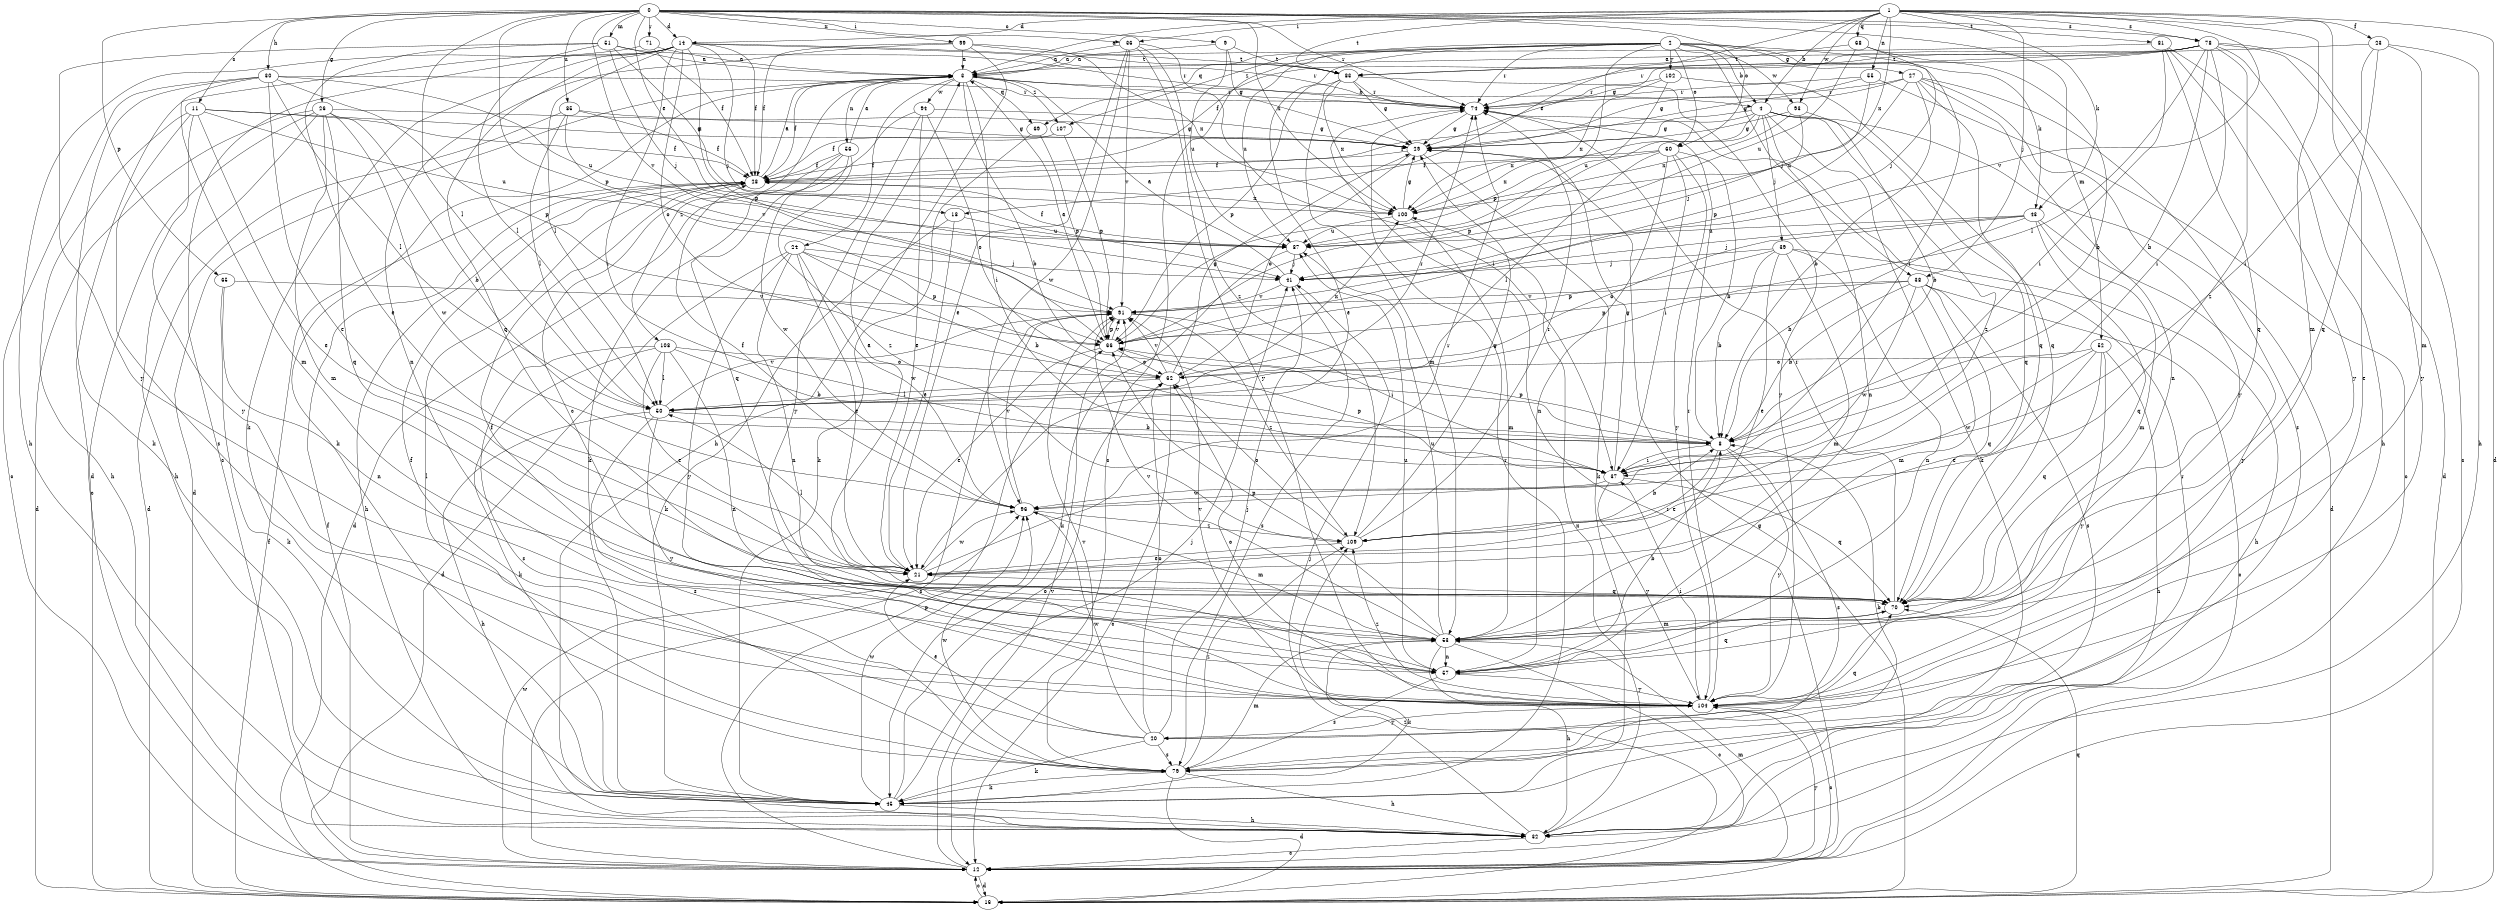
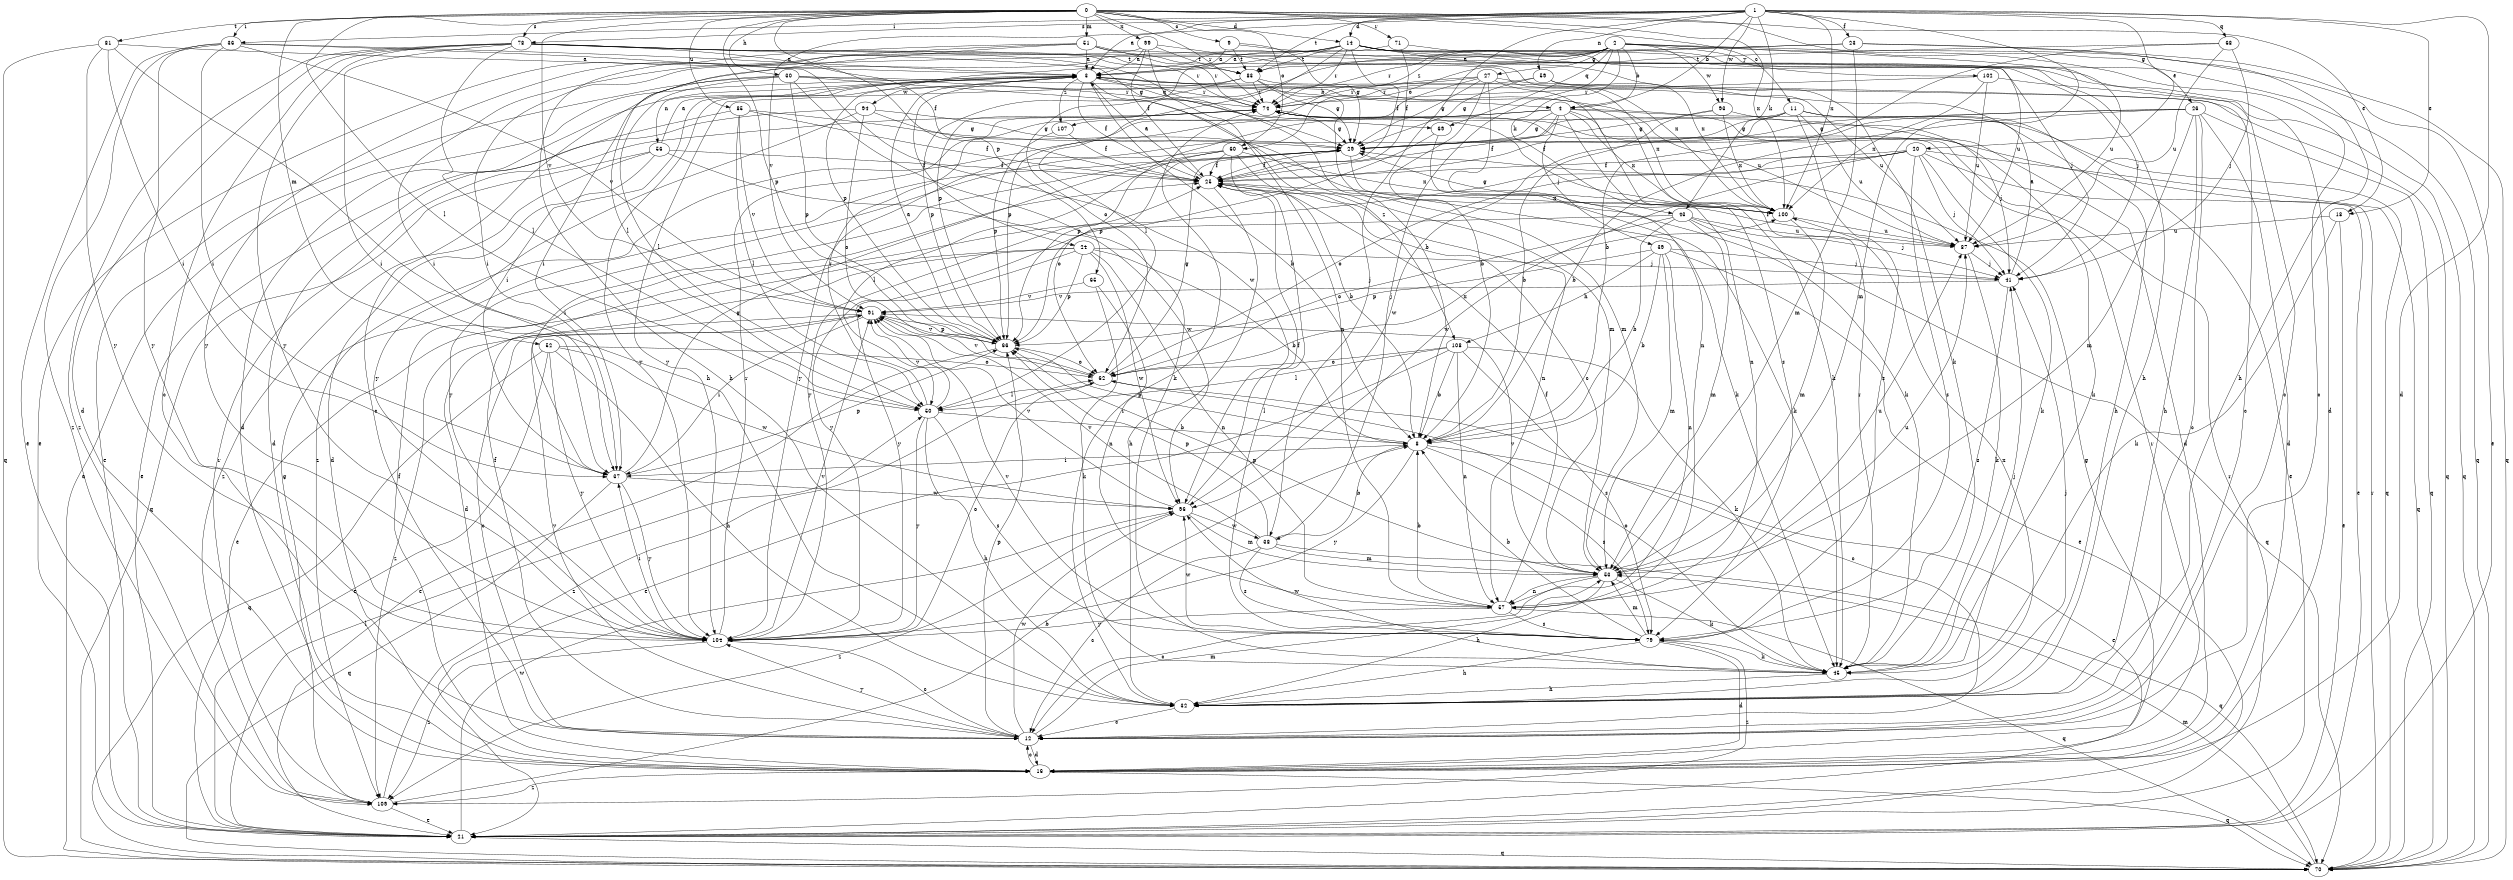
(1871, 76) -> (1543, 76)
(755, 182) -> (1209, 182)
(1257, 461) -> (574, 591)
(1305, 492) -> (1223, 525)
(2204, 604) -> (1565, 304)
(1429, 715) -> (1209, 218)
